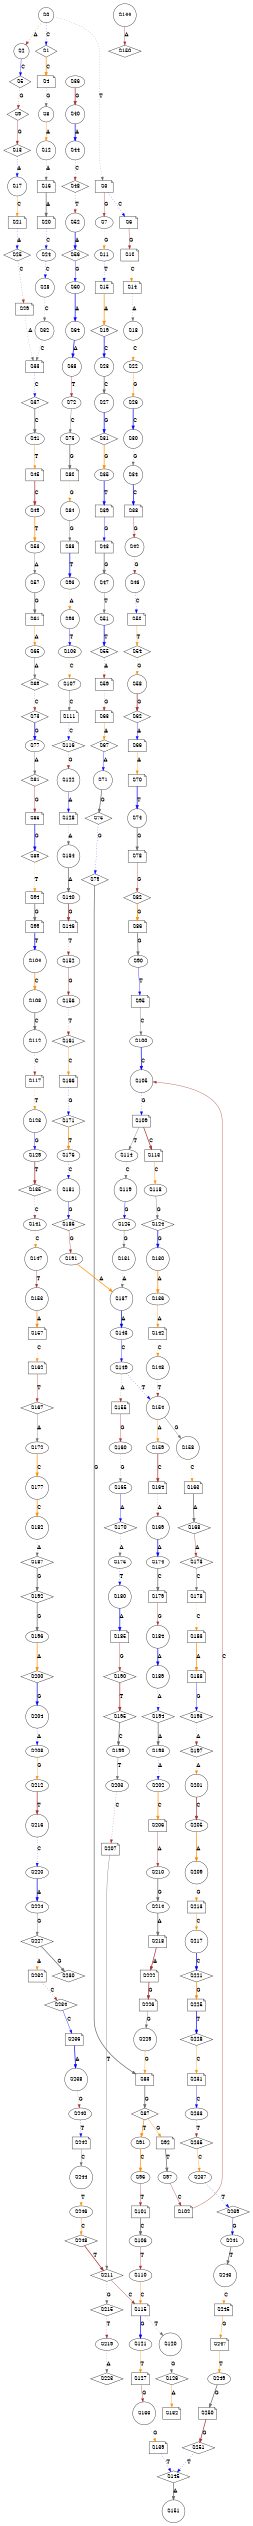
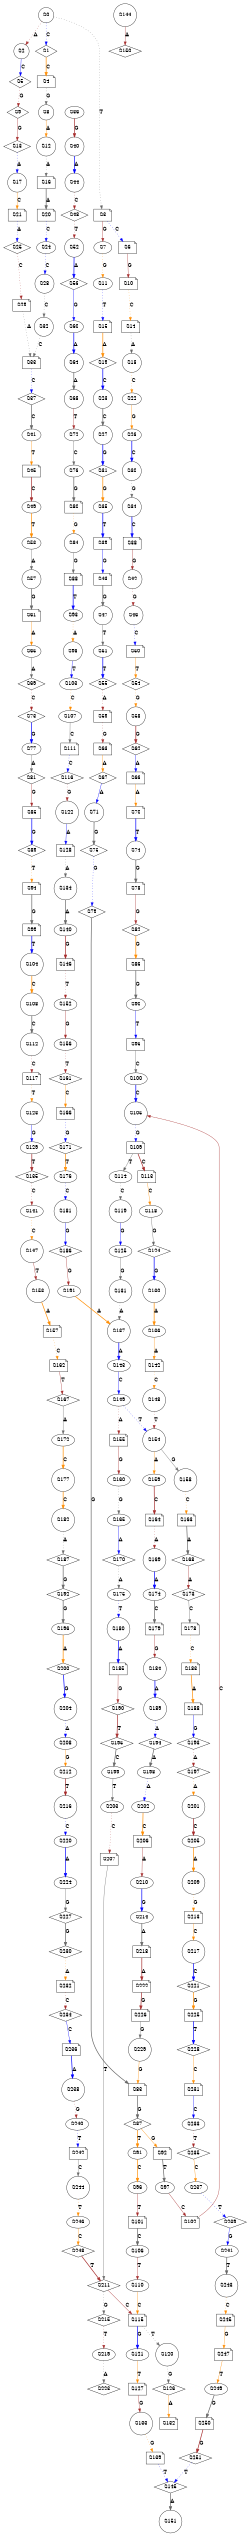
(74, 347) -> (74, 379)
(158, 1888) -> (142, 1898)
(37, 1957) -> (65, 1967)
